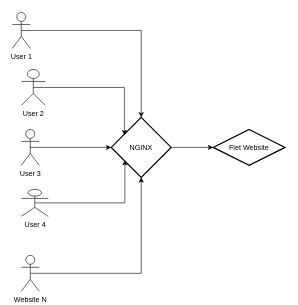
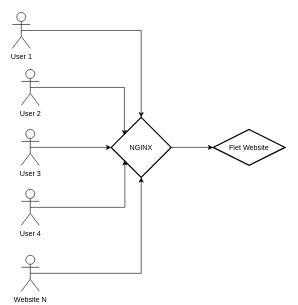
(33, 87) -> (30, 87)
(35, 203) -> (30, 207)
